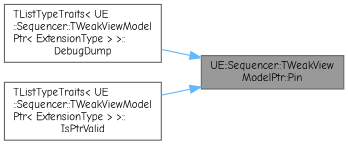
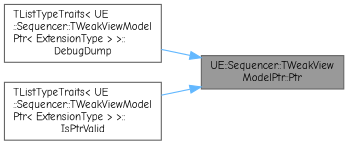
(273, 72) -> (273, 72)
